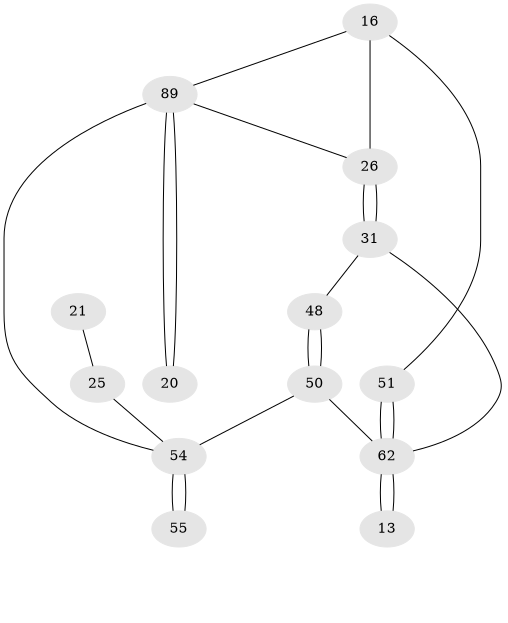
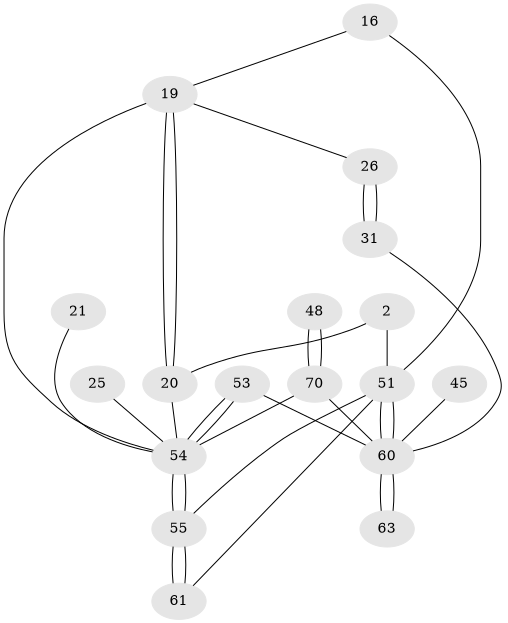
(370, 94) -> none
(170, 95) -> (170, 95)
(342, 276) -> none
none -> (387, 312)
(88, 348) -> (62, 403)
none -> (242, 384)
(315, 384) -> (315, 384)
none -> (460, 384)
none -> (174, 420)
none -> (274, 445)
(387, 457) -> (387, 457)
(387, 529) -> (387, 529)
none -> (179, 601)
